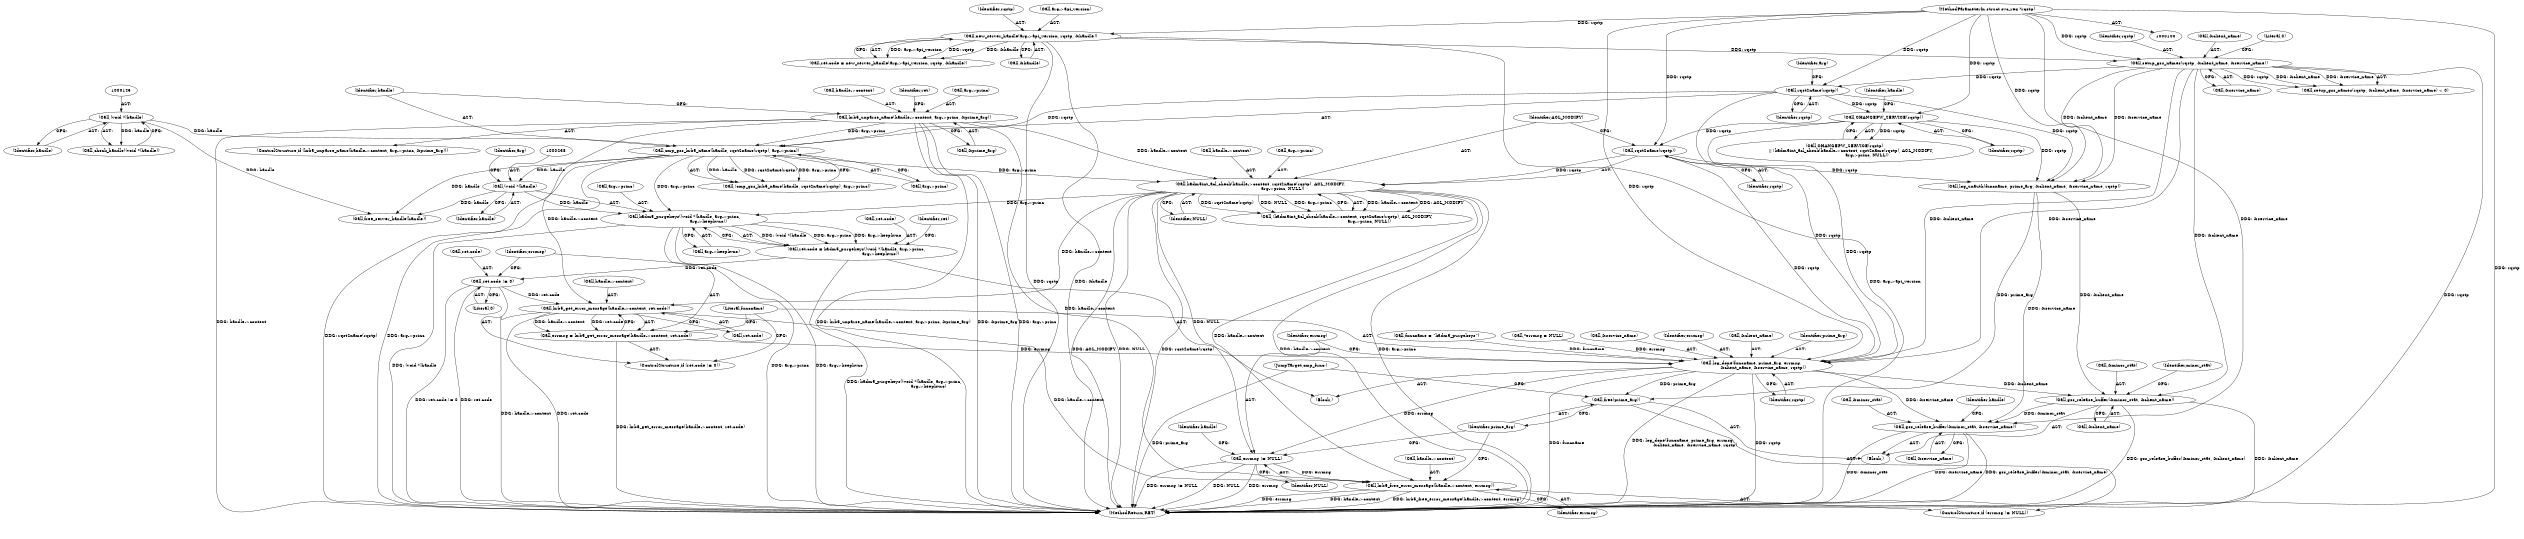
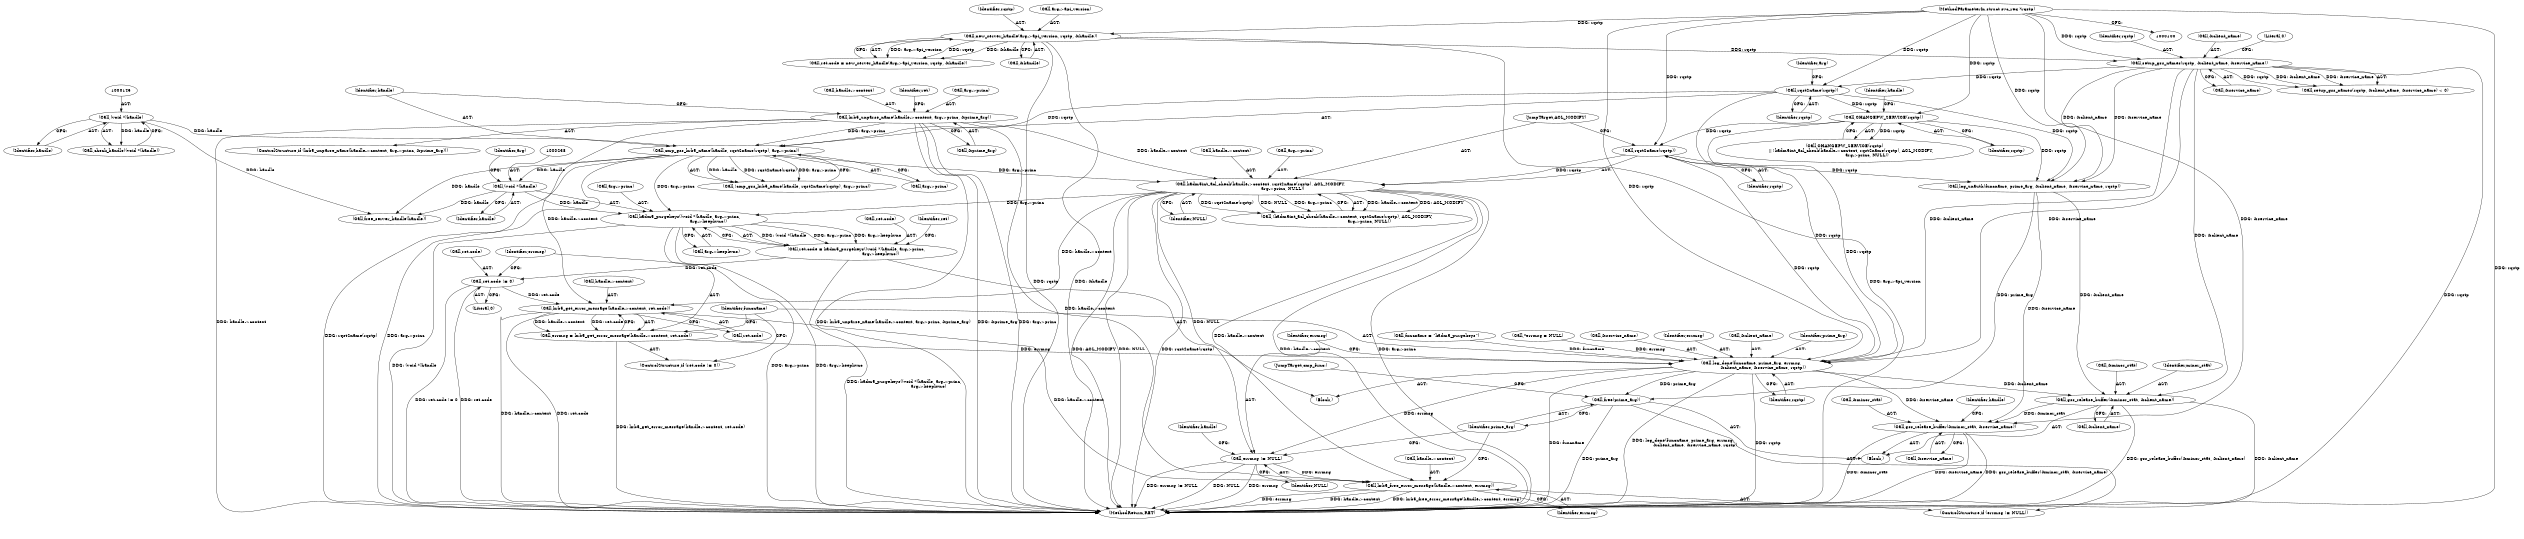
(2118, 23) -> (2118, 23)
(1556, 118) -> (1556, 118)
(744, 309) -> (744, 309)
(523, 345) -> none
(2164, 384) -> (2164, 384)
(1184, 411) -> (1418, 510)
